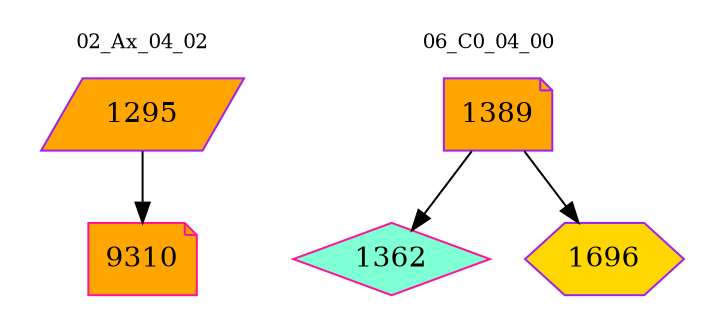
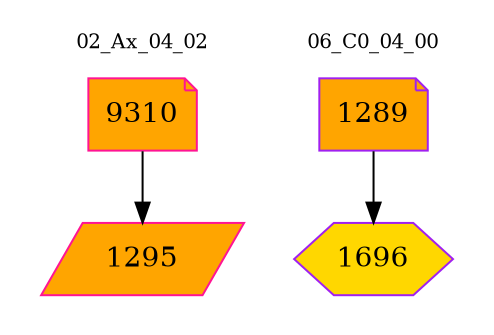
(143, 114) -> (143, 259)
(498, 114) -> (374, 114)
(143, 177) -> (143, 177)
(392, 259) -> none
